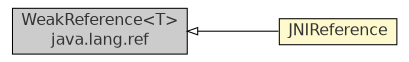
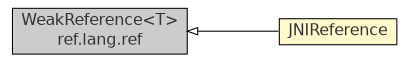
(100, 40) -> (100, 40)
